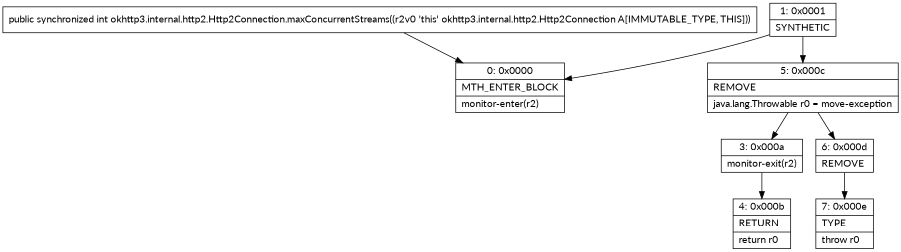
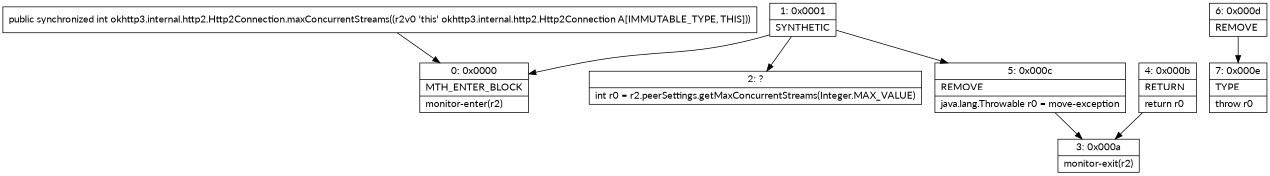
none -> (755, 88)
(824, 123) -> none
(762, 182) -> (1131, 123)
